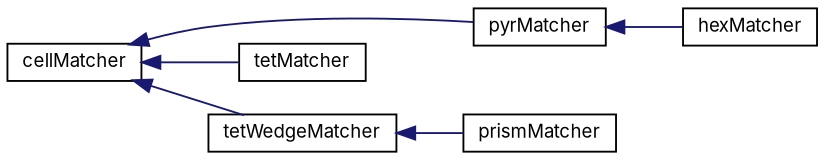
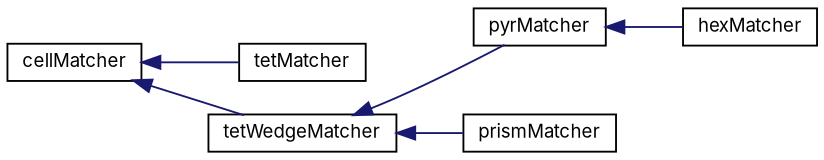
(310, 19) -> (438, 78)
